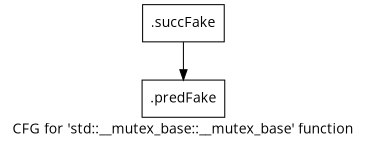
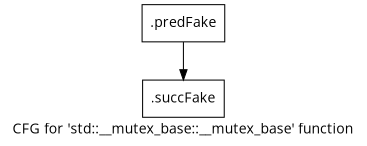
(183, 56) -> (183, 56)
